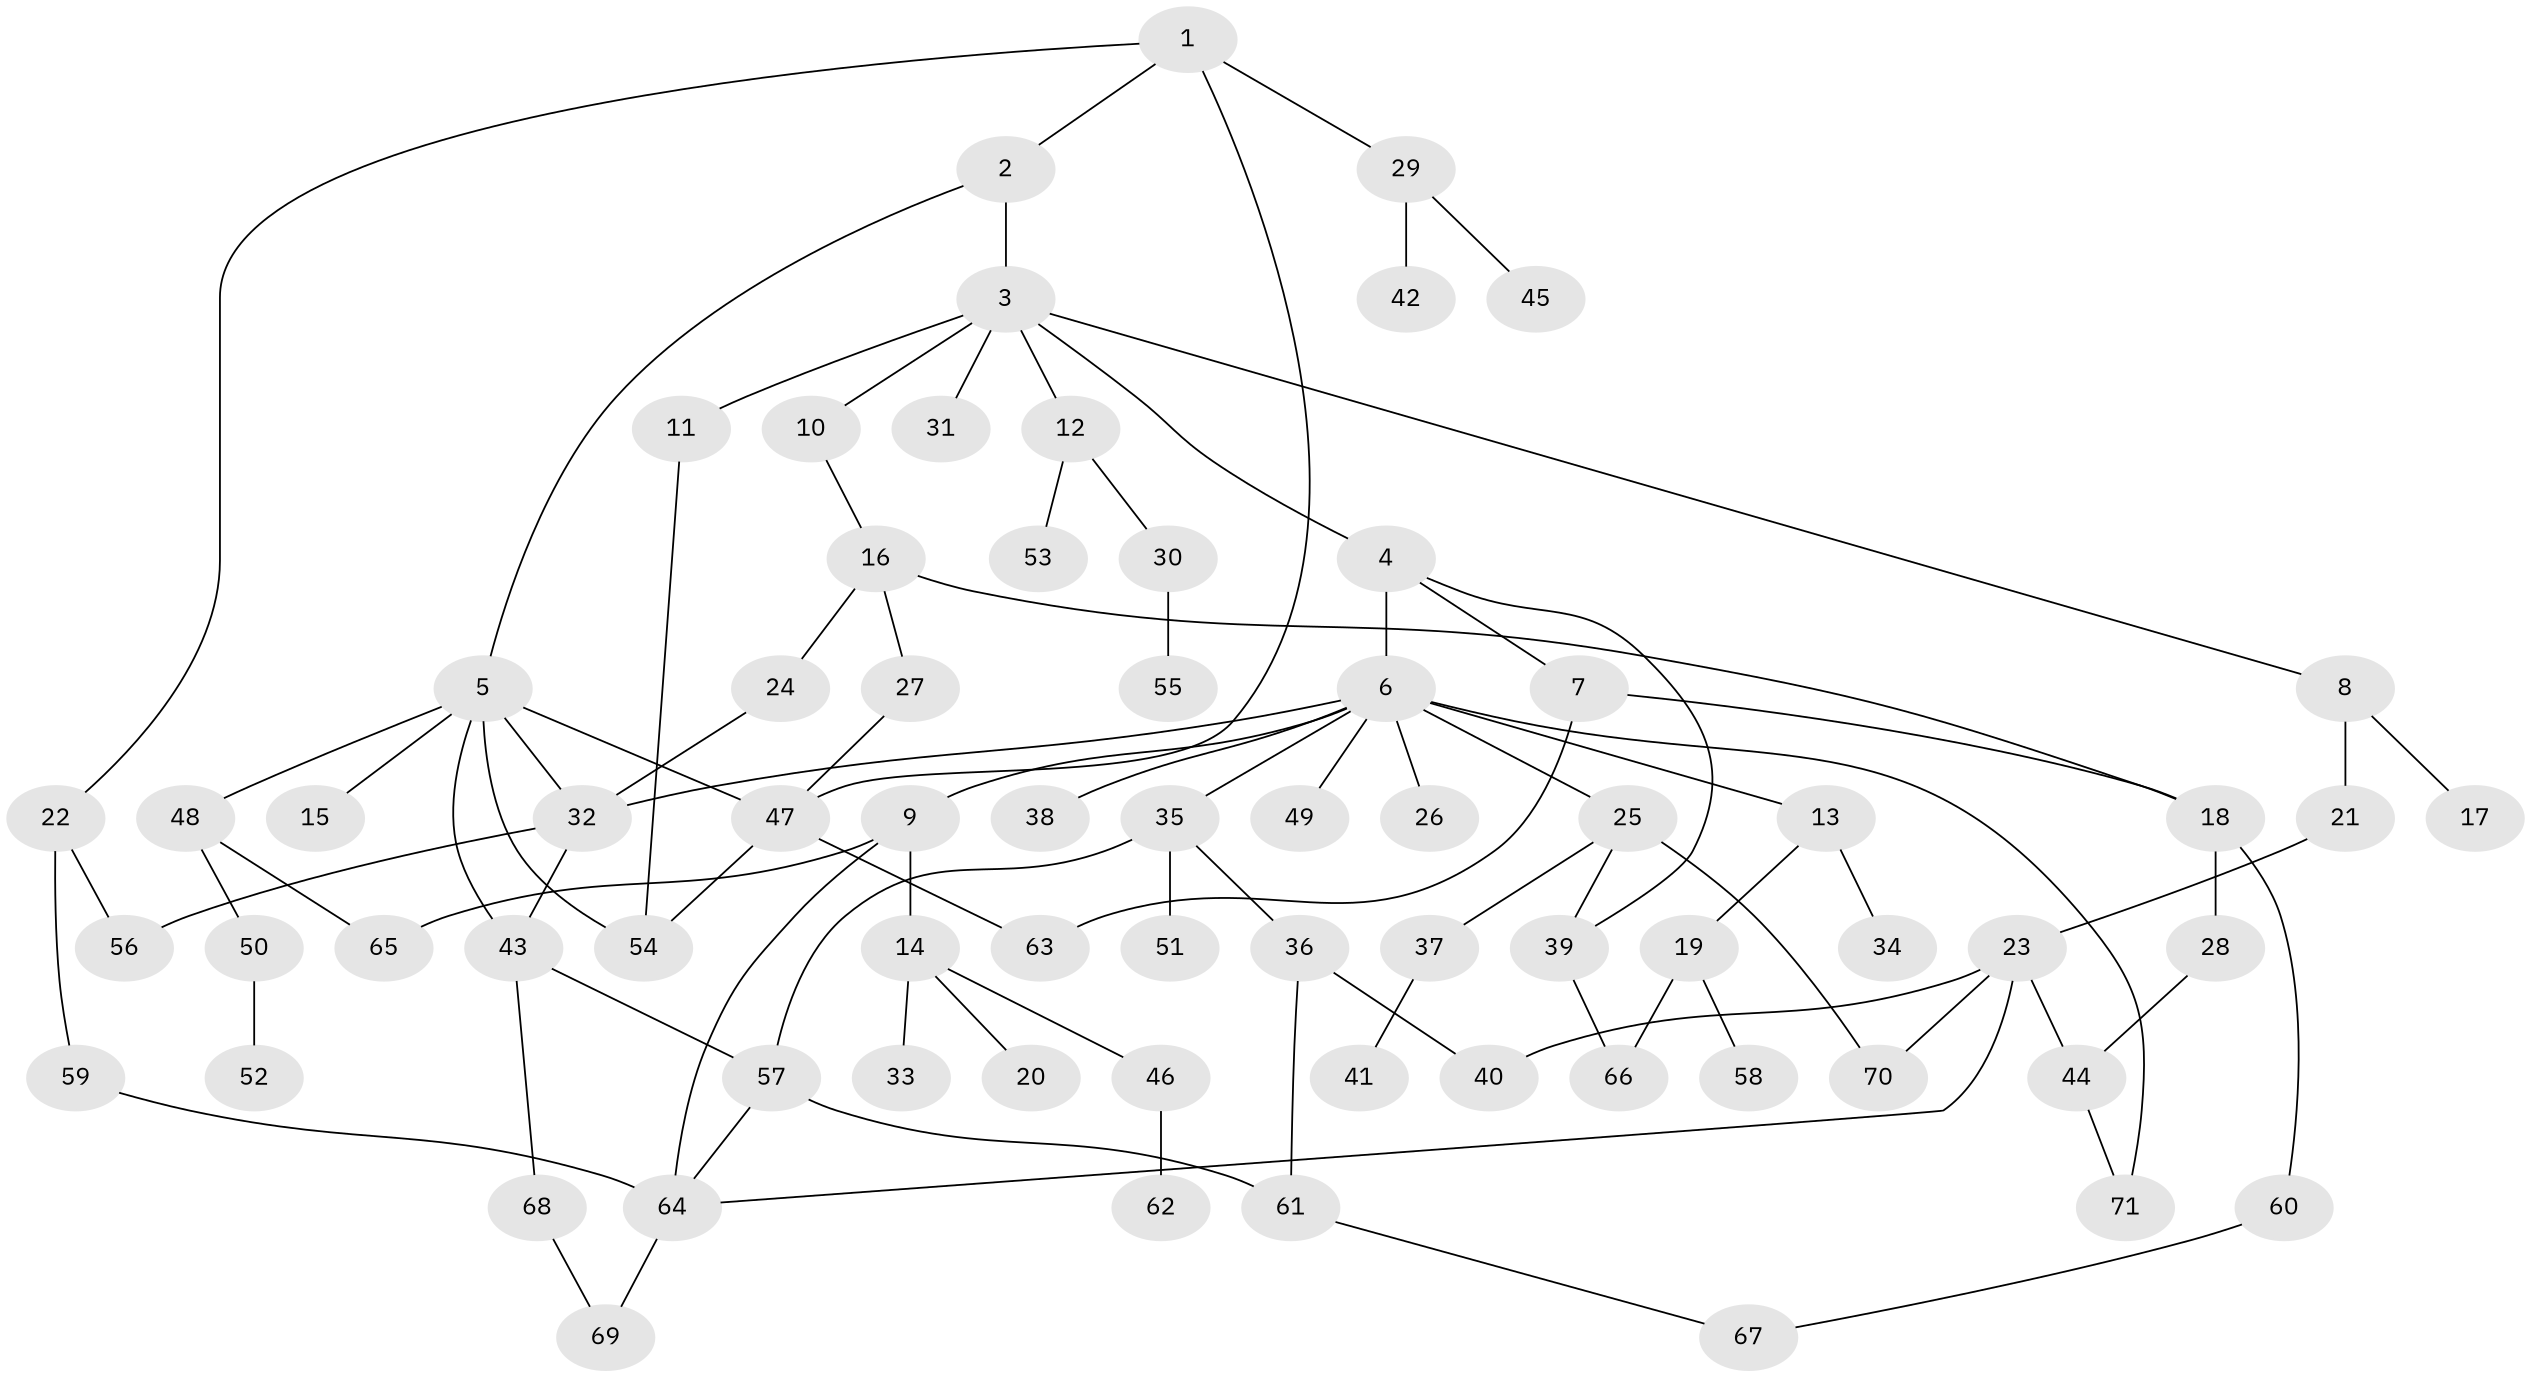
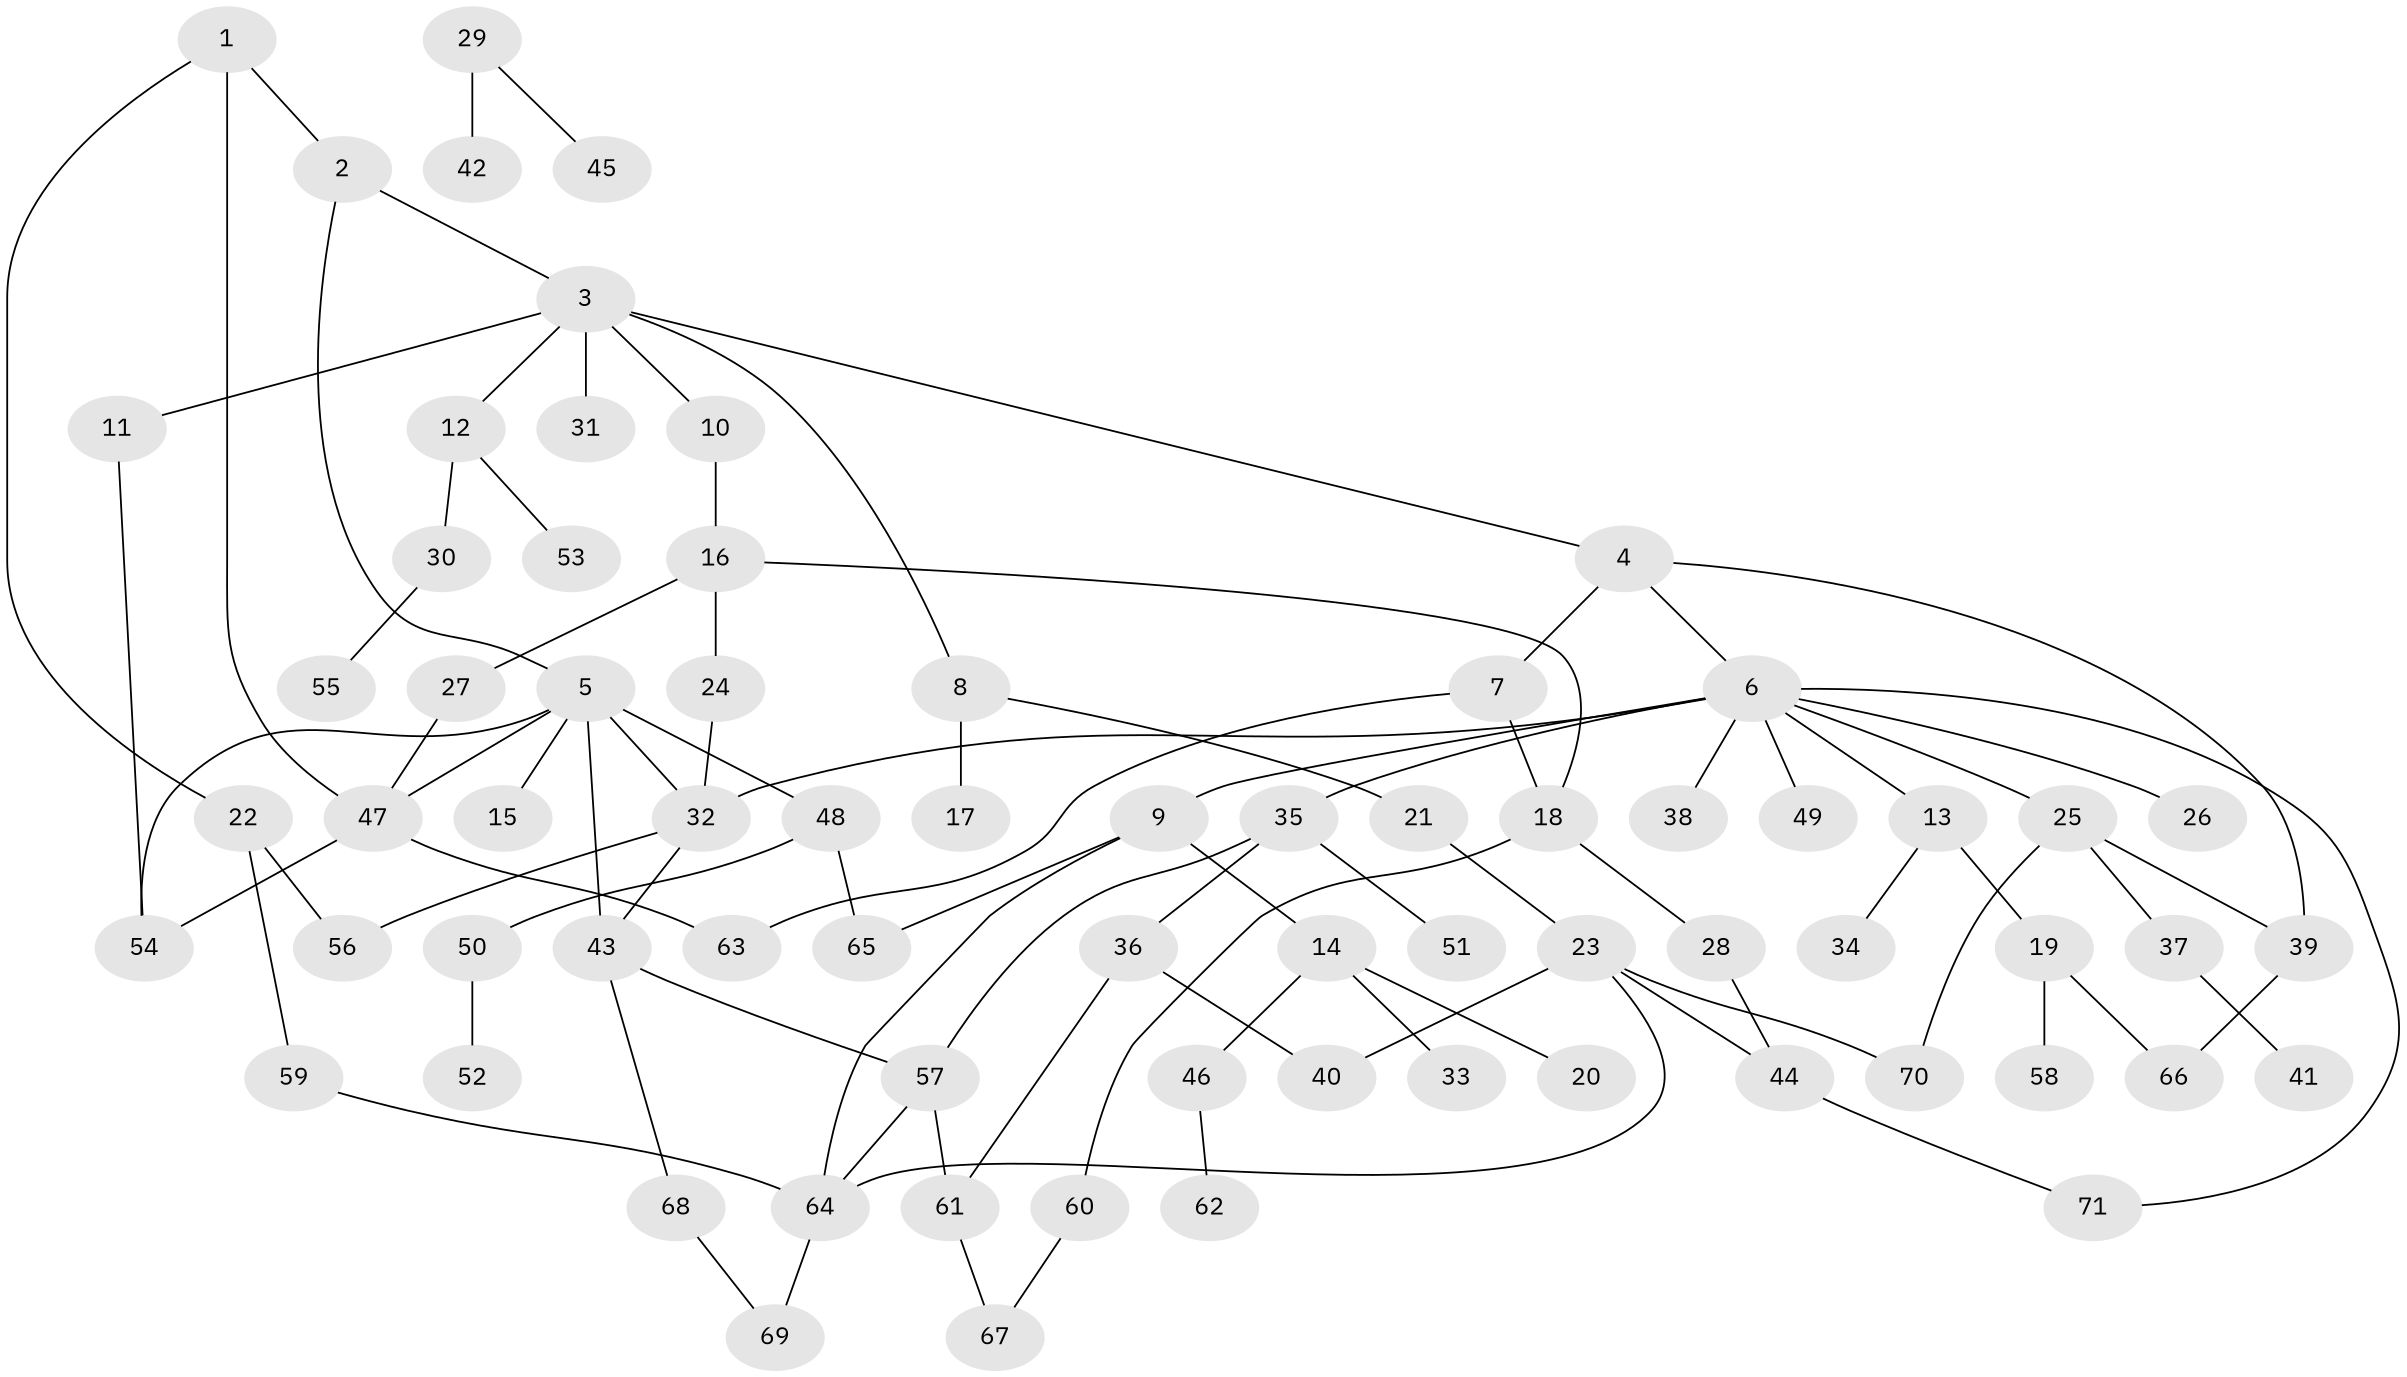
(1297, 105) -> none
